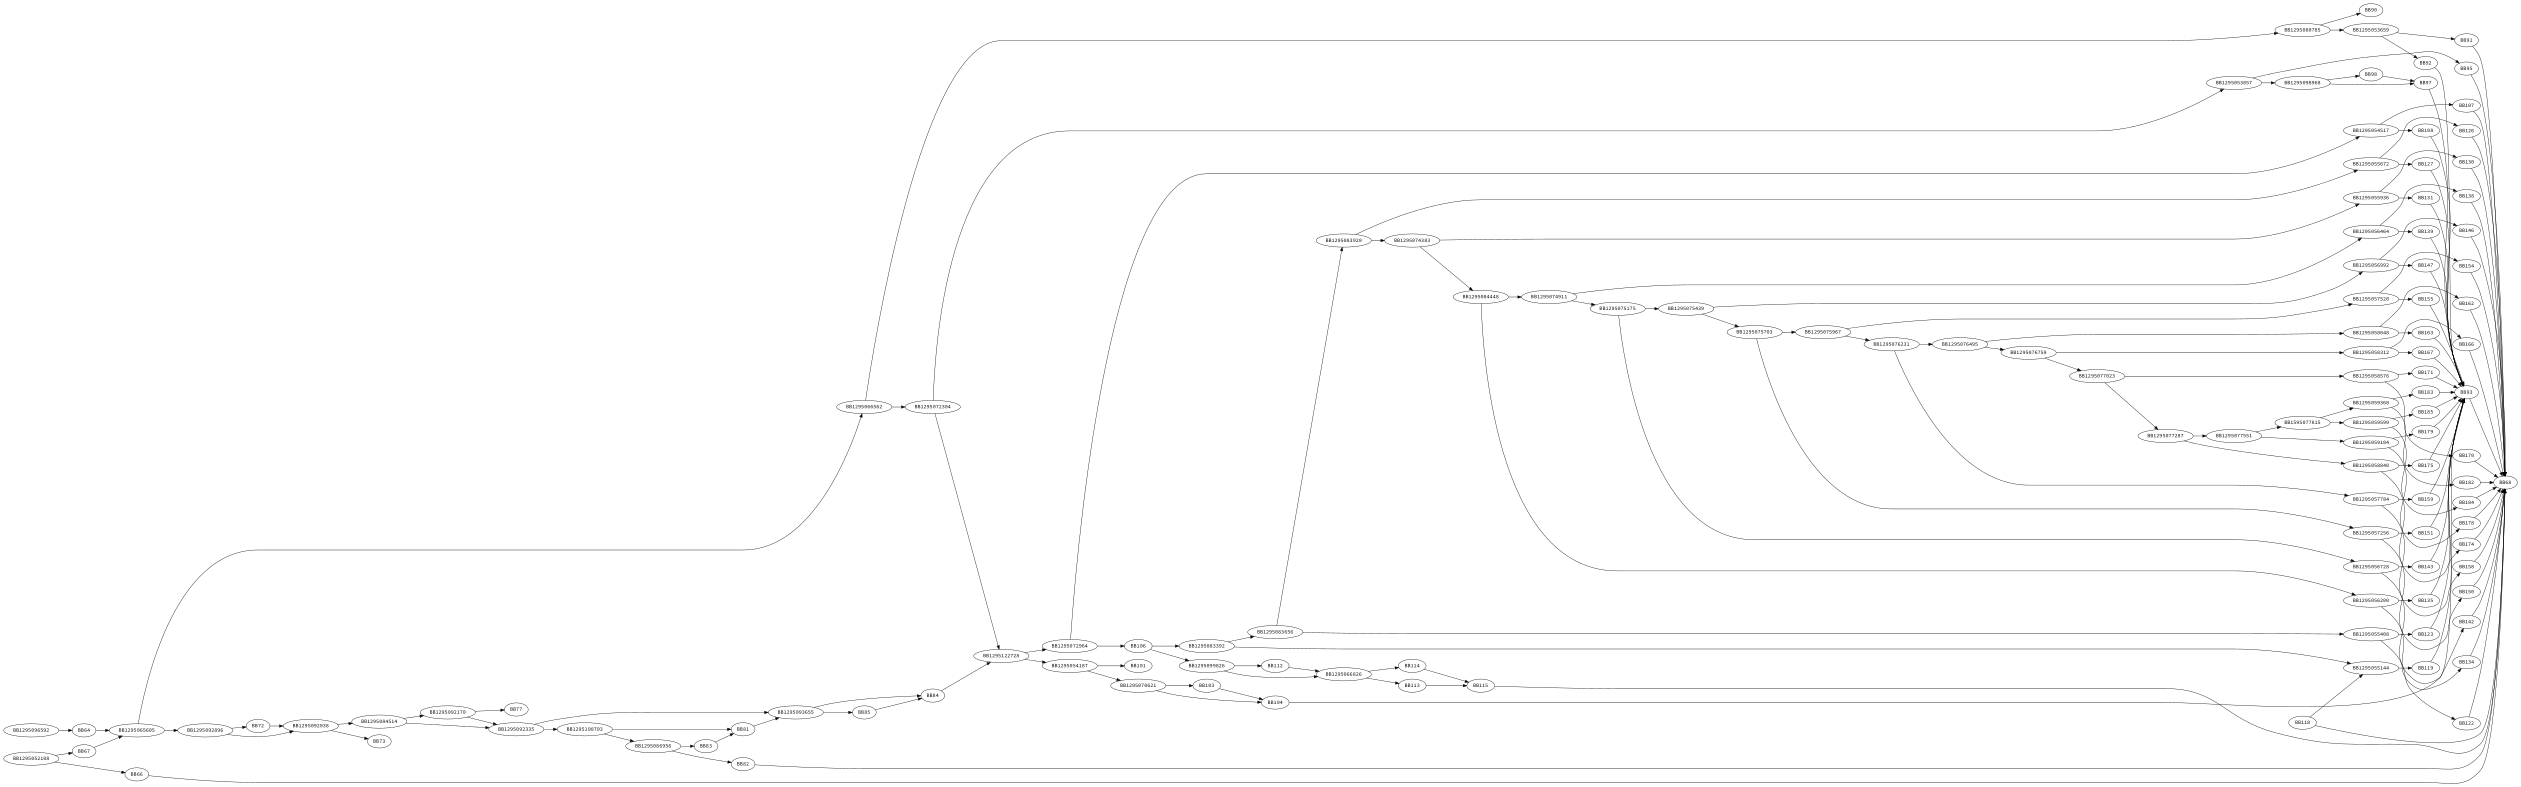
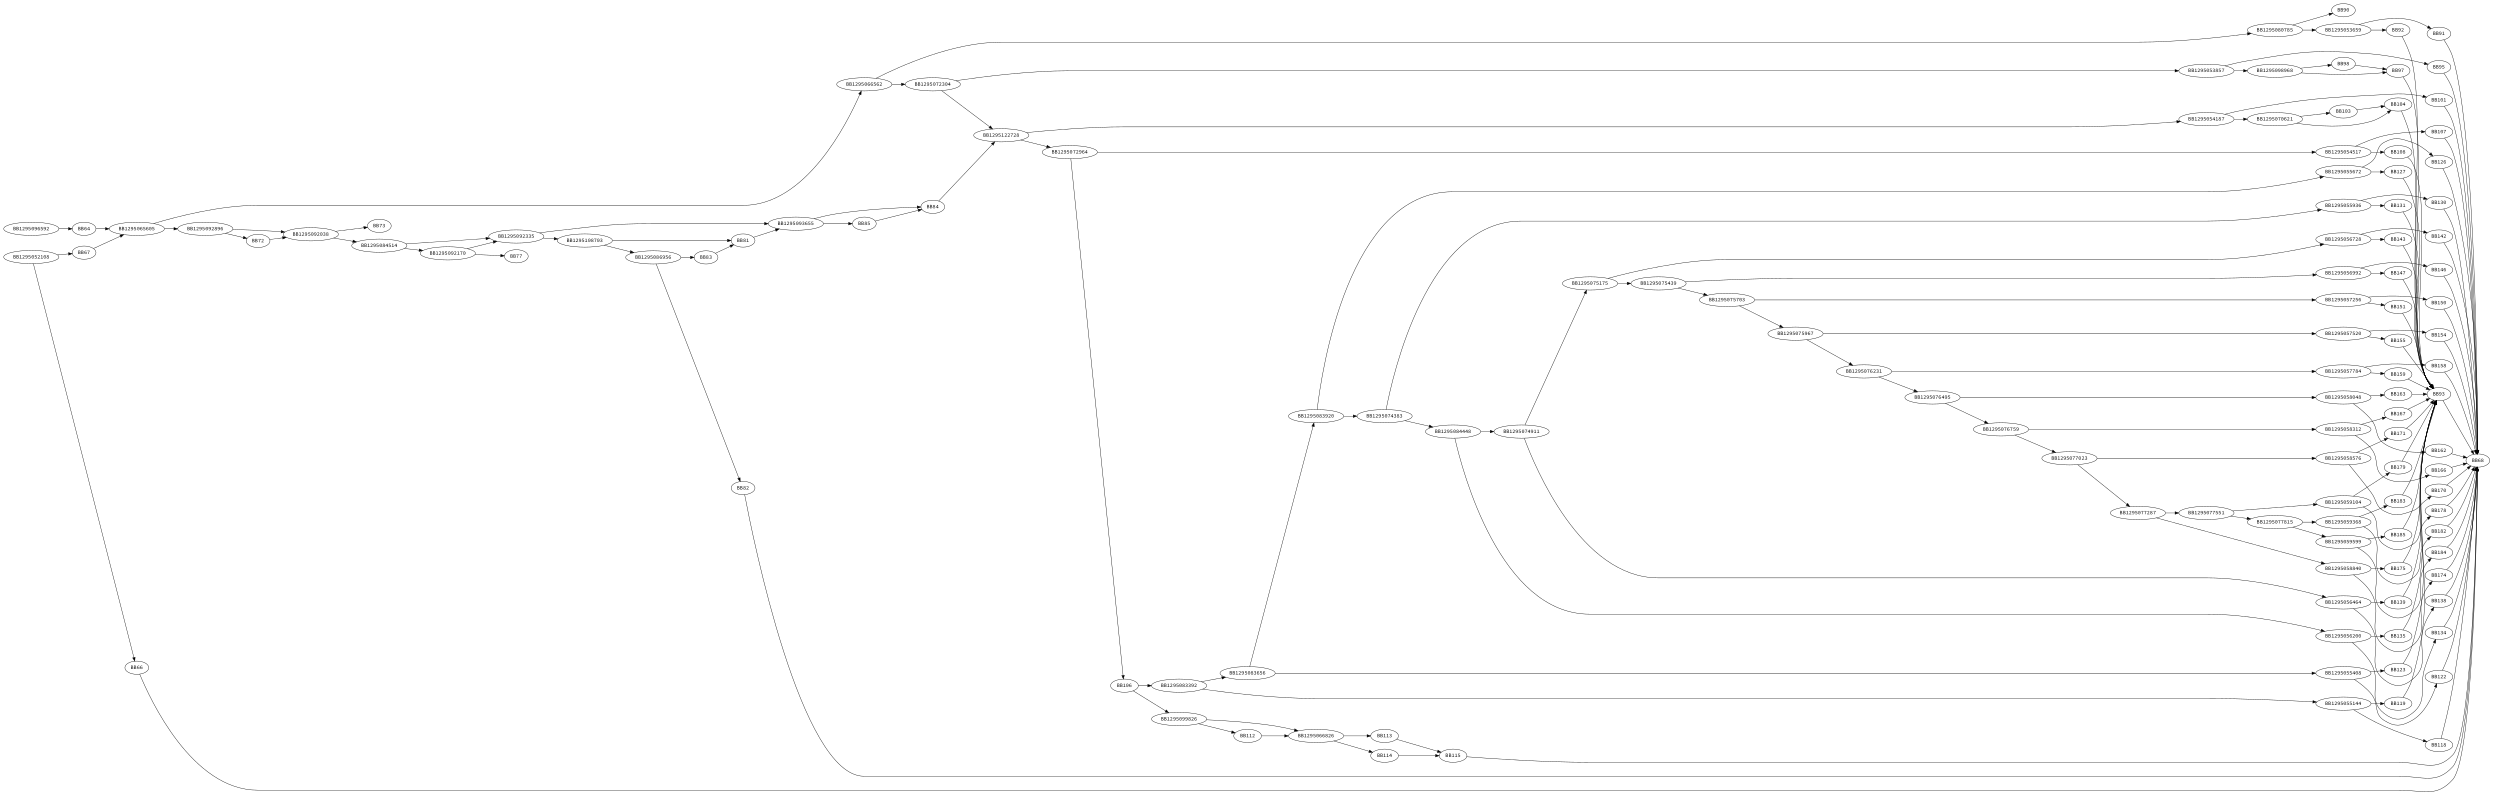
none -> (2467, 216)
(2303, 423) -> (2275, 522)
(2335, 697) -> (2387, 728)
